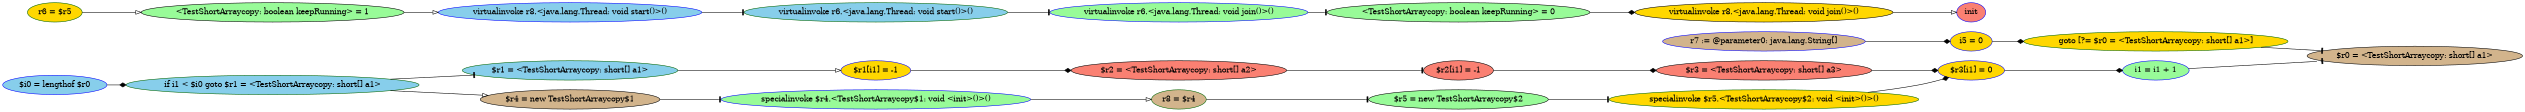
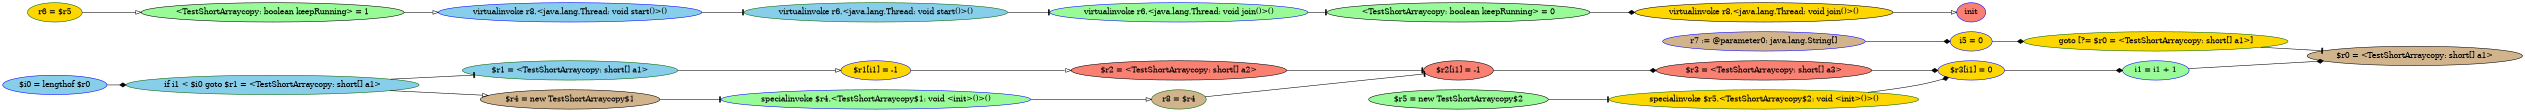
(2253, 65) -> (2253, 65)
(988, 70) -> (988, 70)
(1286, 99) -> (1314, 85)
